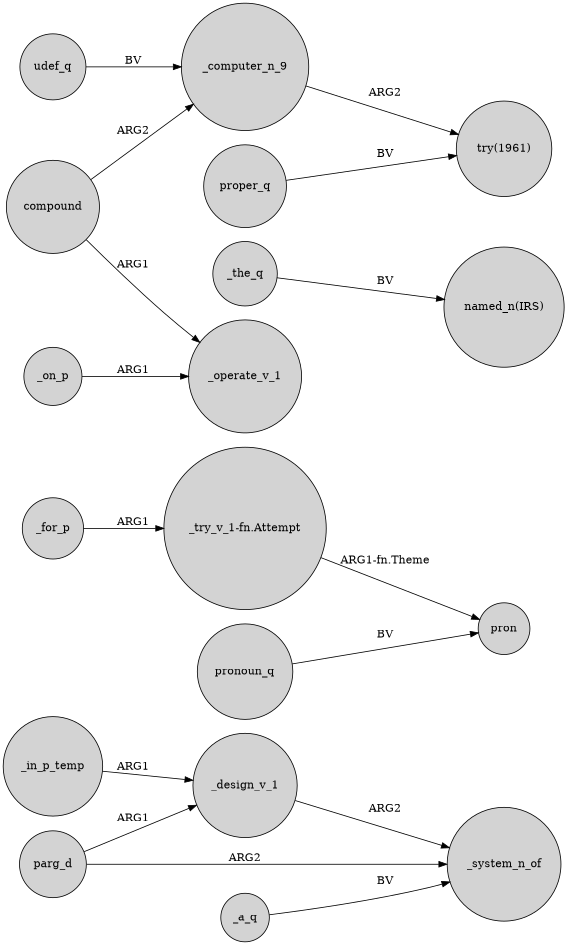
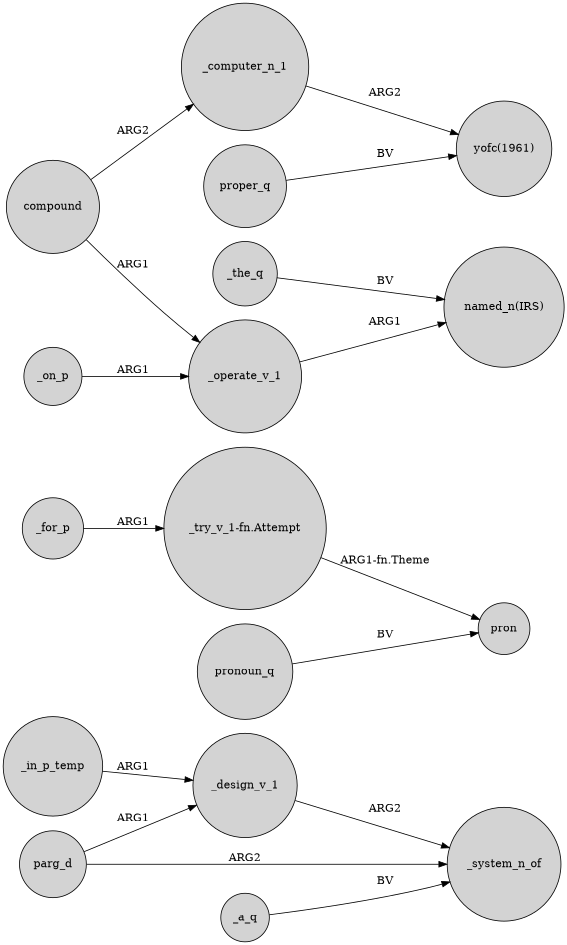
(53, 67) -> none
(245, 67) -> (245, 67)
(504, 149) -> (504, 149)
none -> (369, 343)
